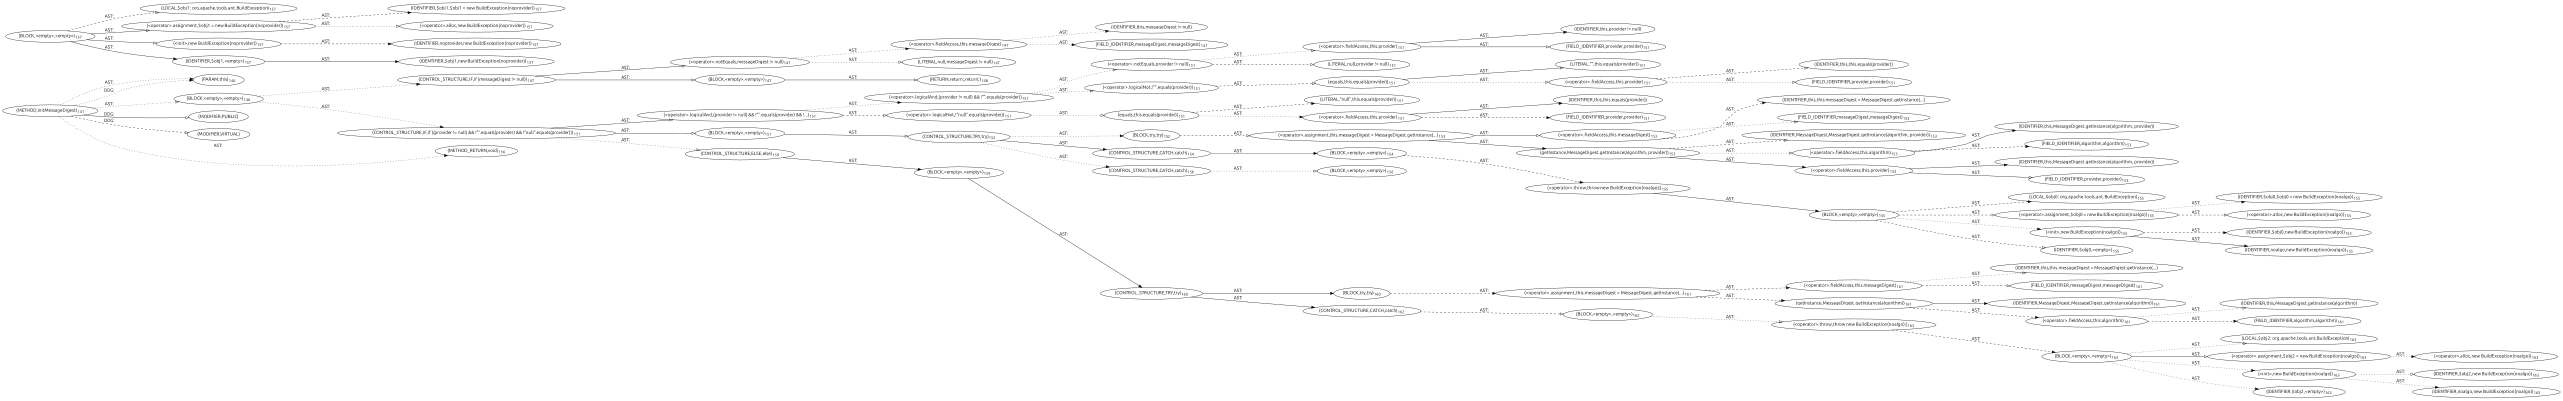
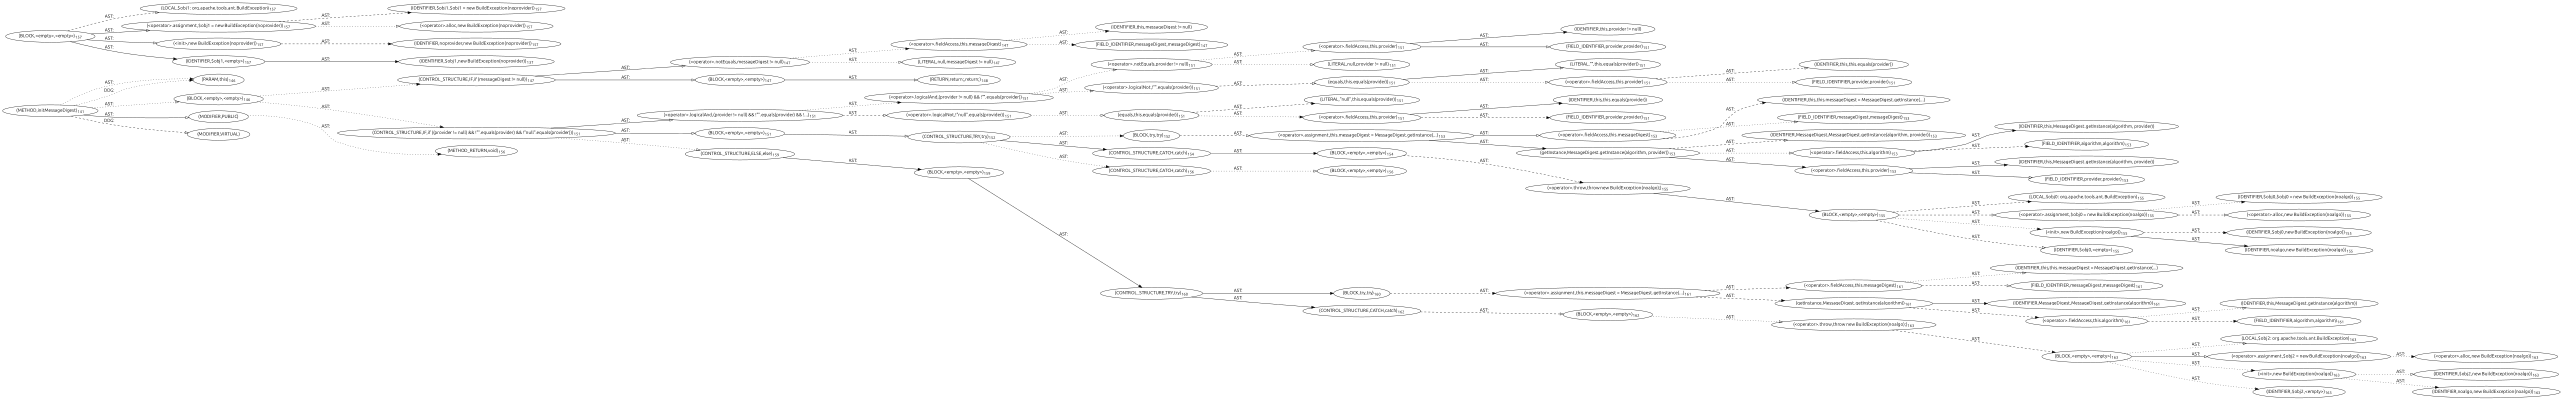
(1261, 65) -> (1261, 65)
(110, 114) -> (110, 114)
(247, 165) -> (340, 143)
